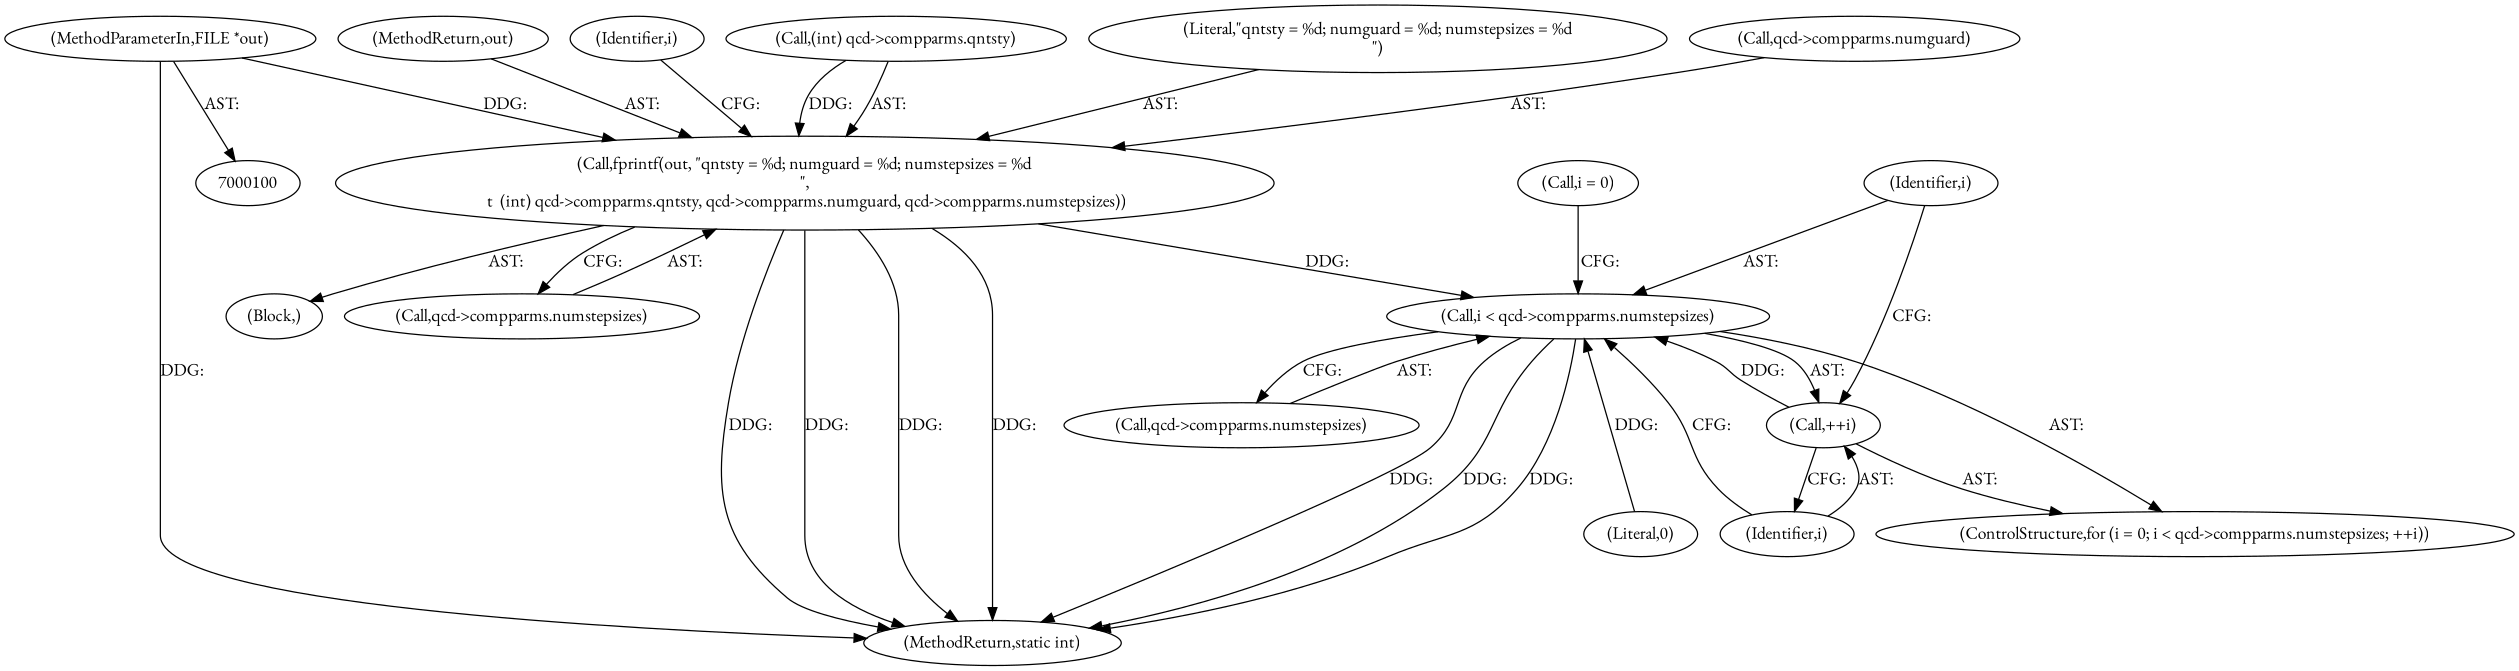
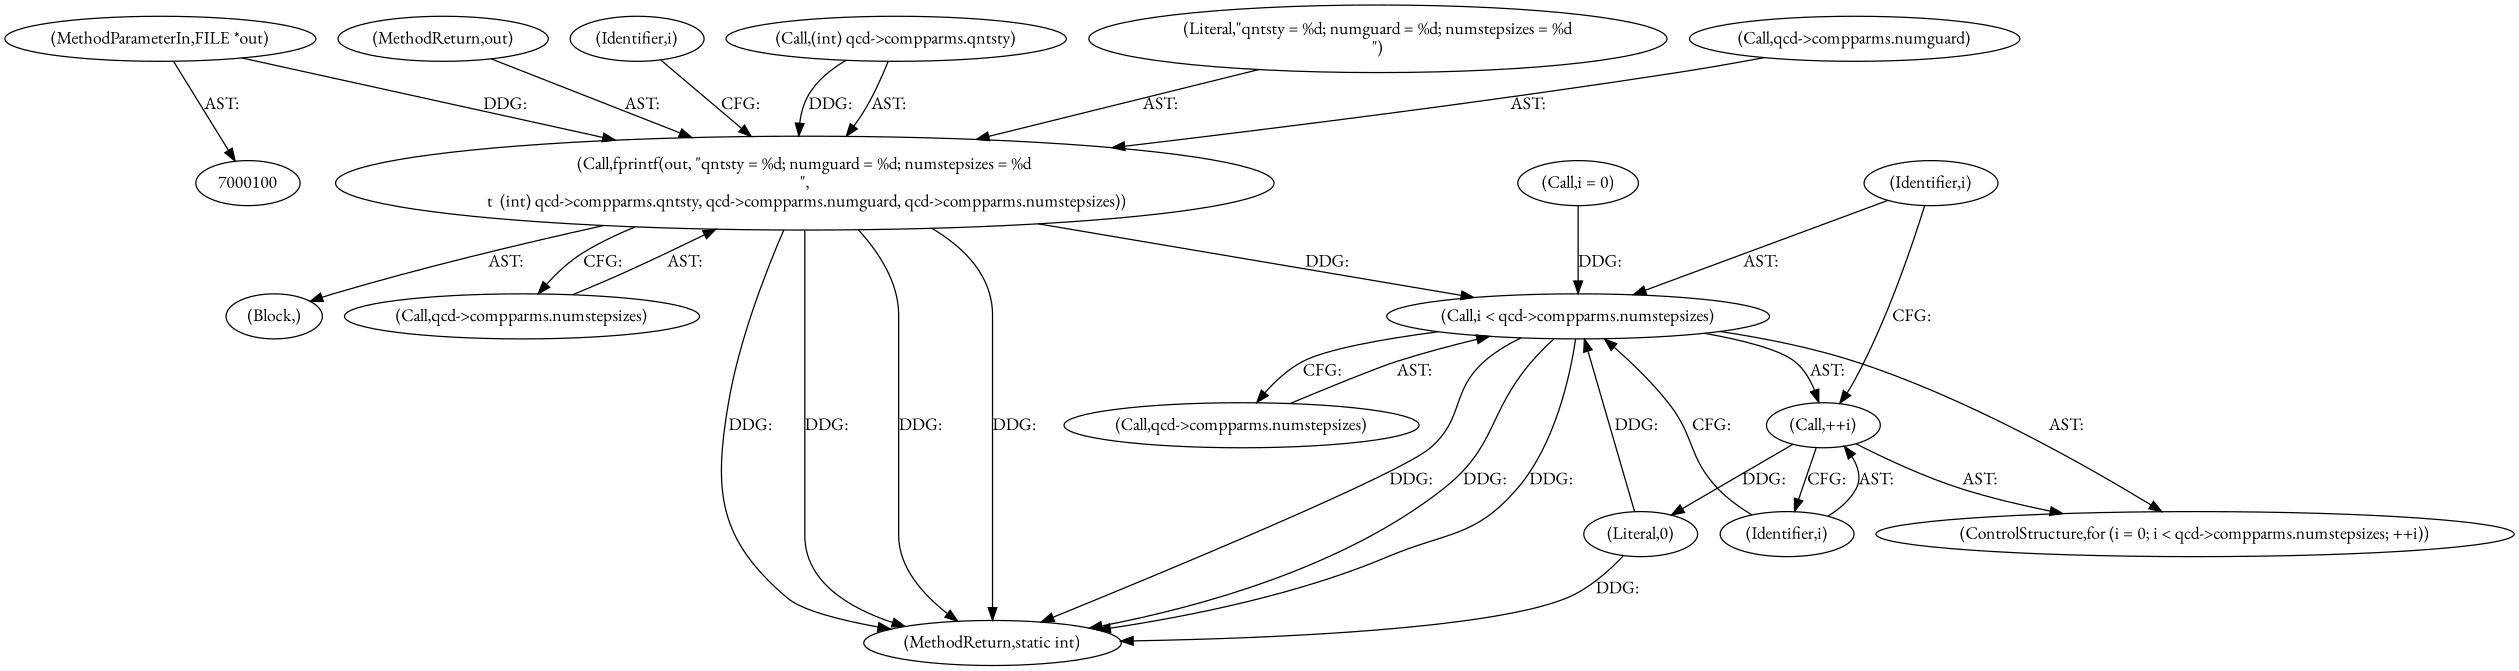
(1603, 262) -> (1603, 262)
(1729, 371) -> (1738, 476)
(264, 585) -> (1387, 629)
